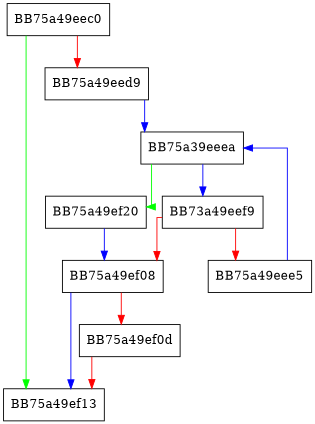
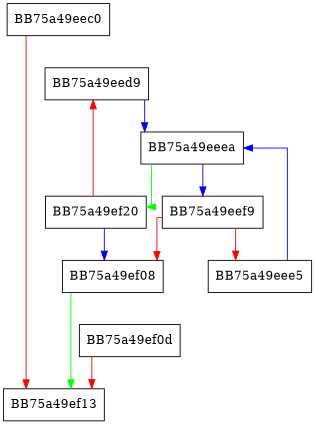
(77, 47) -> (93, 152)
(192, 148) -> (192, 148)
(26, 208) -> (26, 208)
(213, 212) -> (213, 212)
(121, 304) -> none
(71, 336) -> (71, 336)
